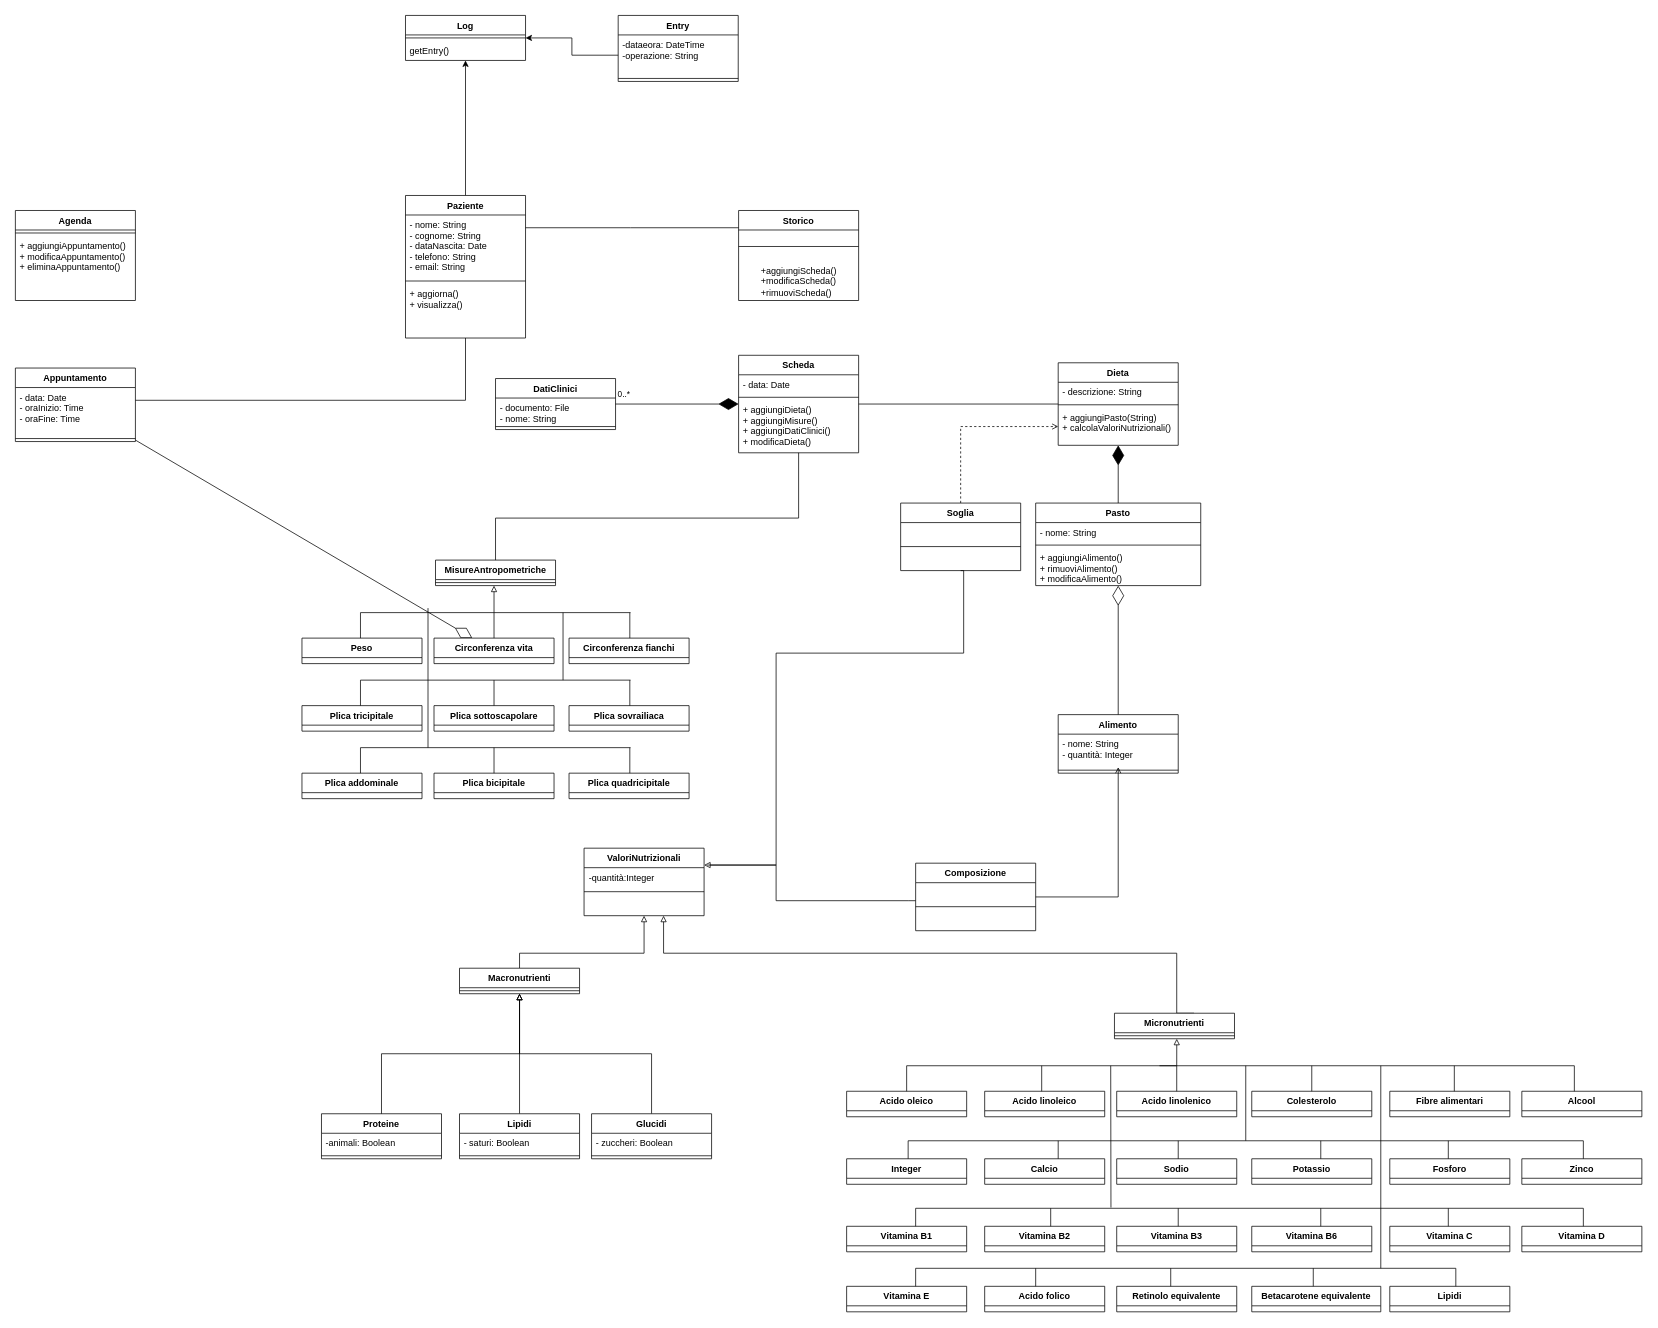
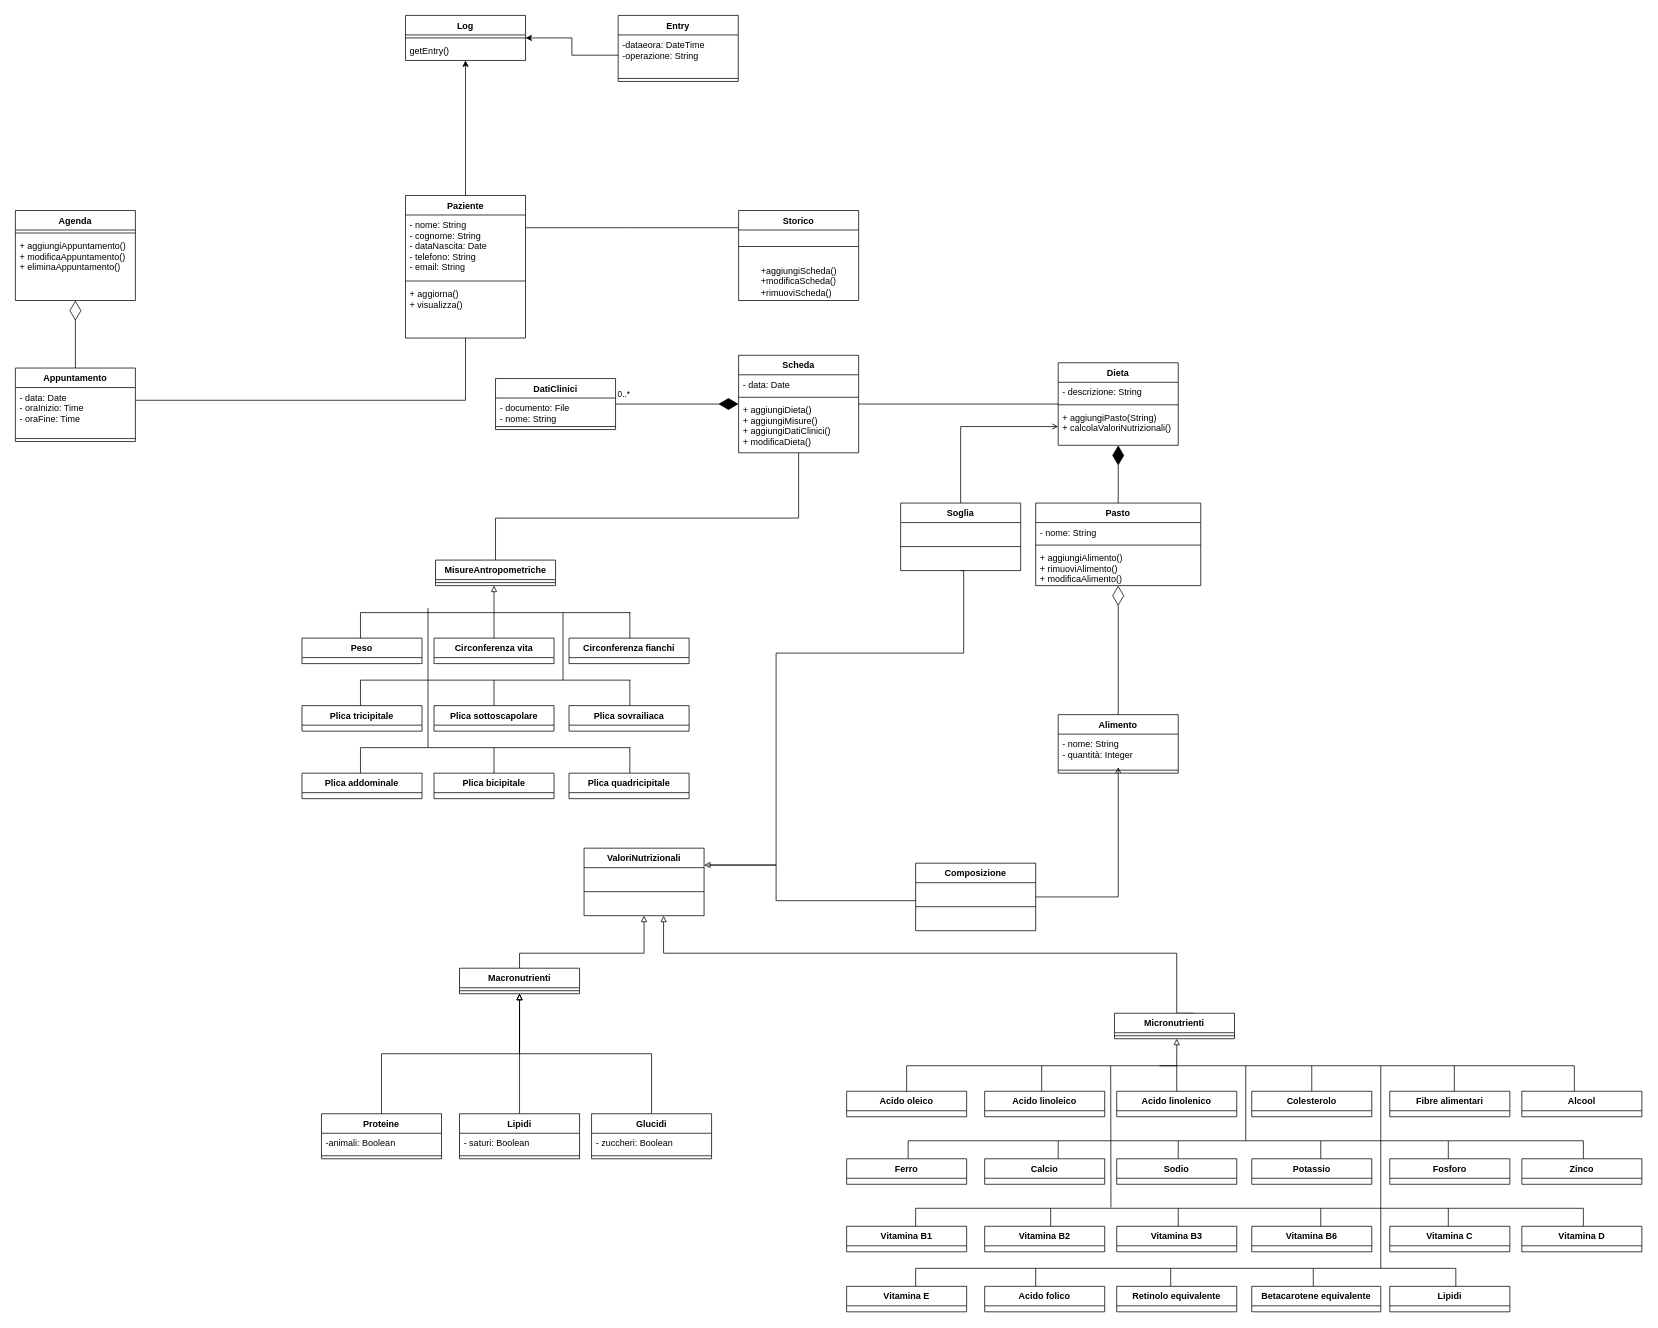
(969, 426) -> (969, 426)
(296, 534) -> (75, 344)
(621, 878) -> none
(906, 1169) -> (906, 1169)
